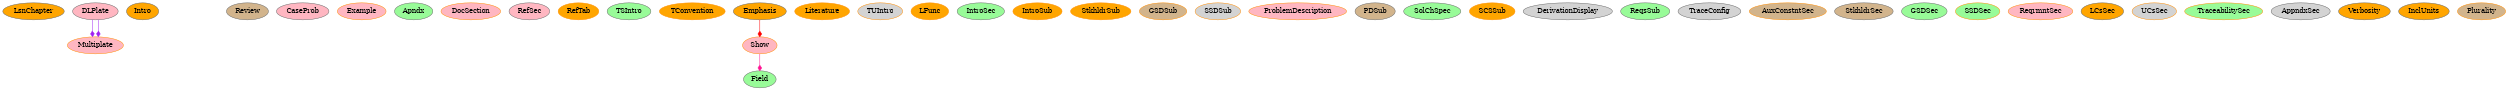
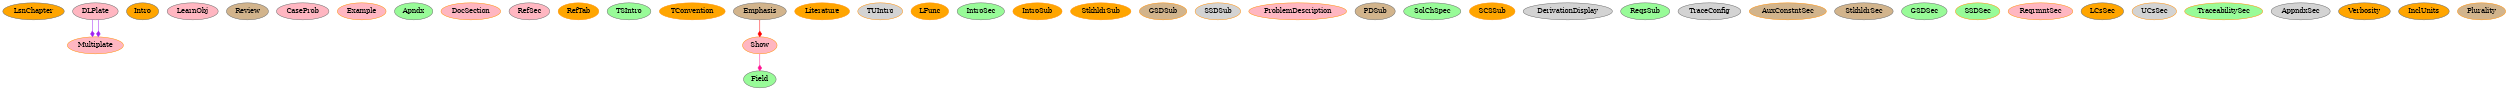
none -> (193, 11)
(760, 11) -> (760, 11)
